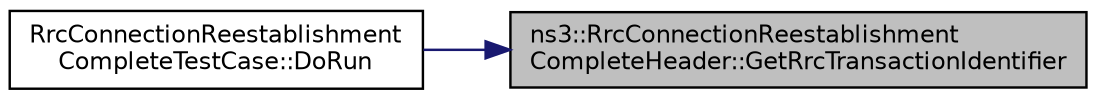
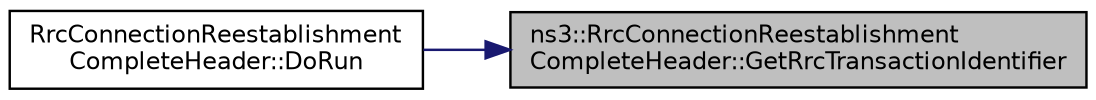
(216, 50) -> (216, 50)
